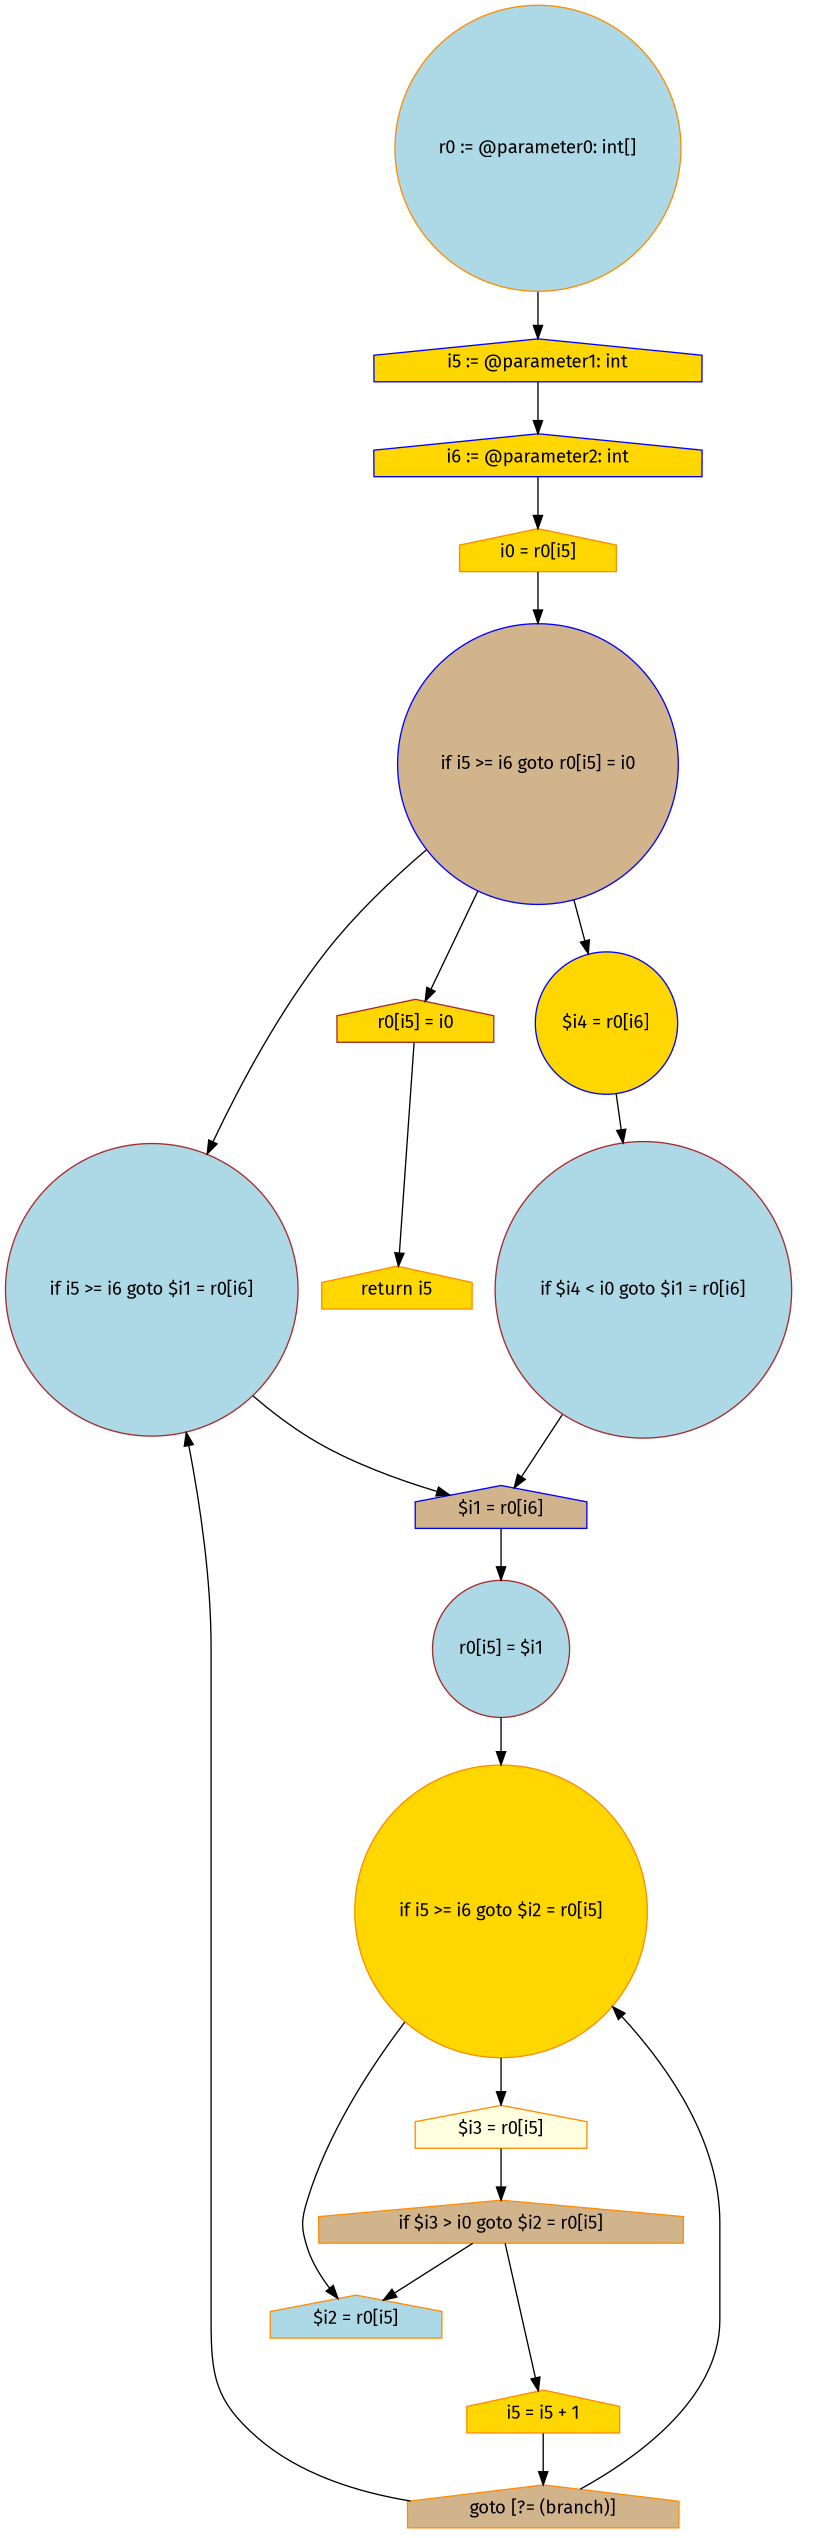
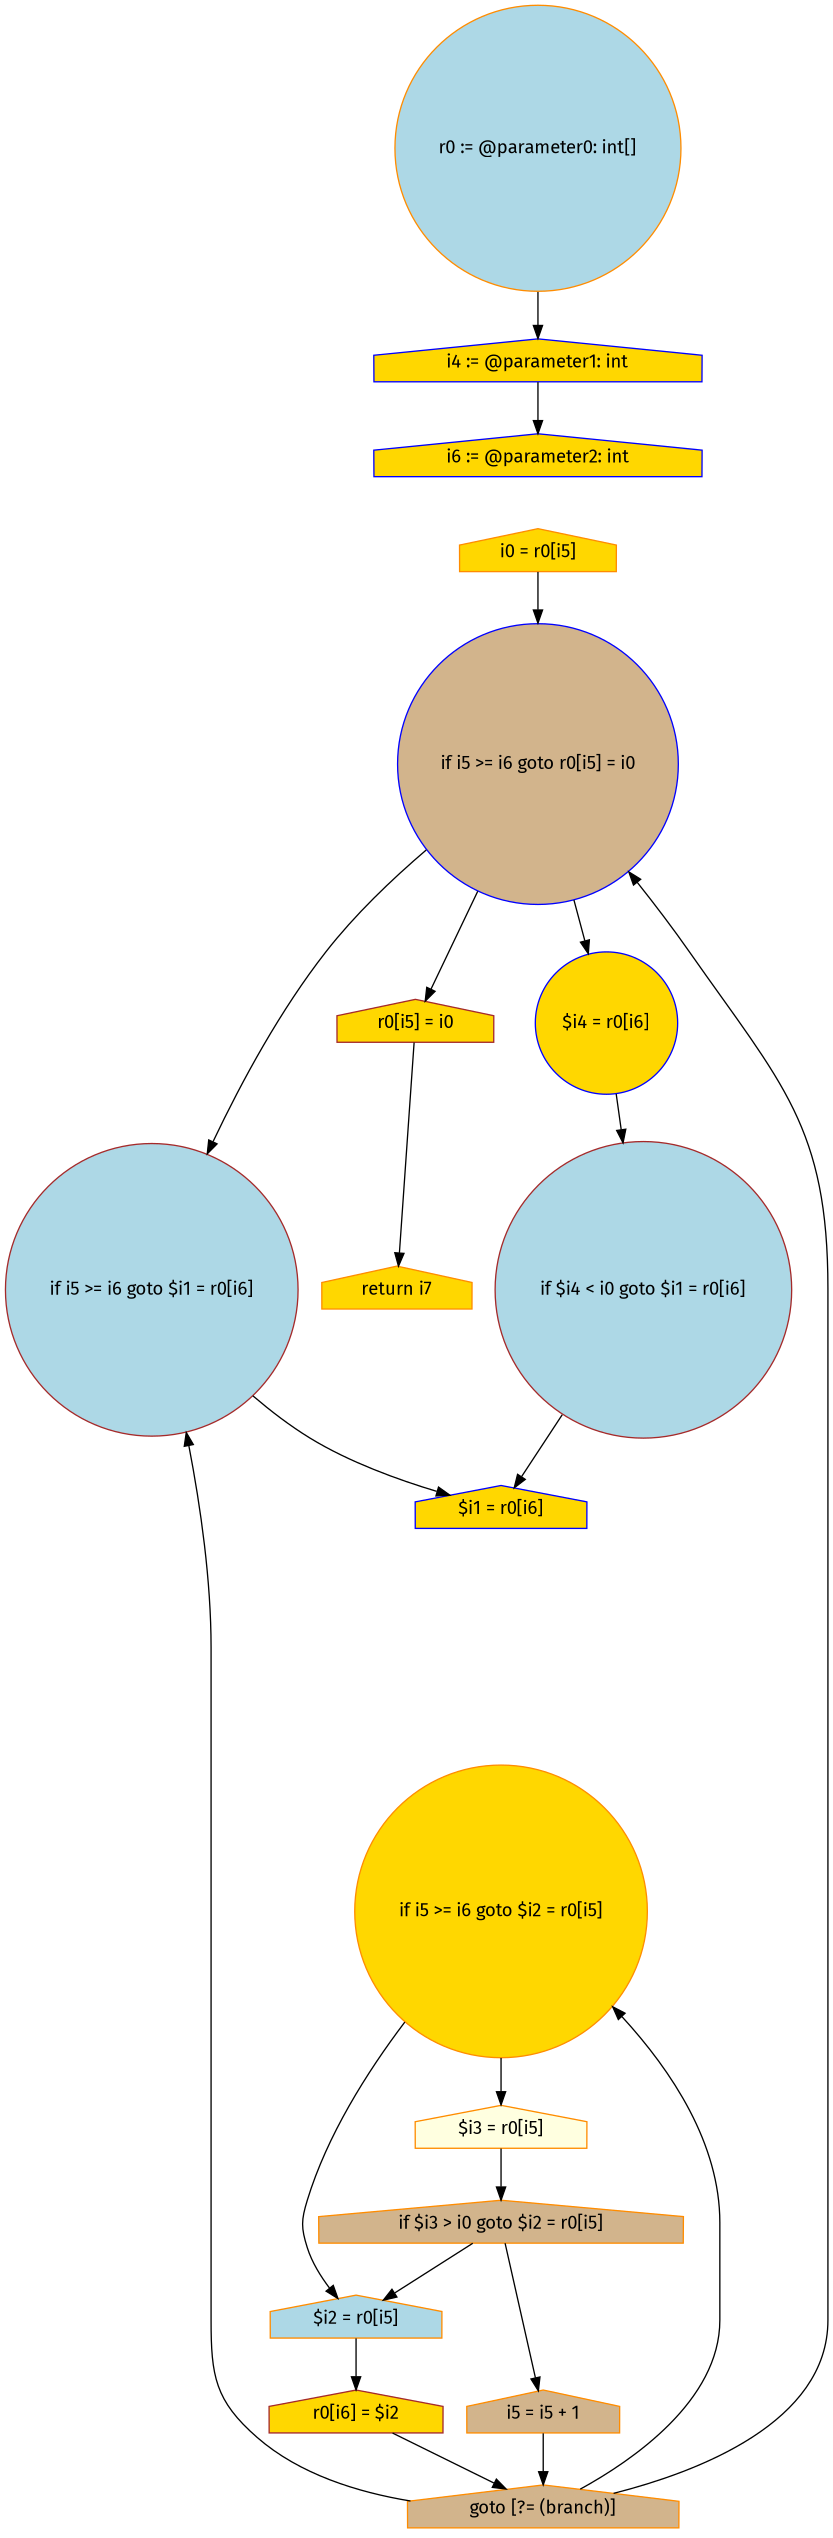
(538, 363) -> (538, 363)
(538, 496) -> none
(397, 1290) -> (397, 1290)
(501, 1509) -> (501, 1509)
(501, 1649) -> none
none -> (828, 1722)
none -> (356, 2414)
(543, 2414) -> (543, 2414)
